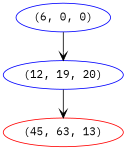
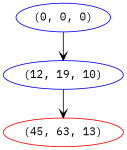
(63, 18) -> (63, 18)
(63, 75) -> (63, 75)
